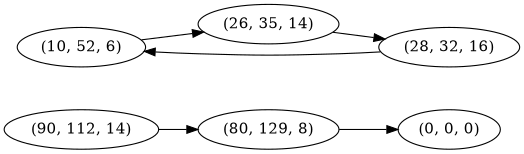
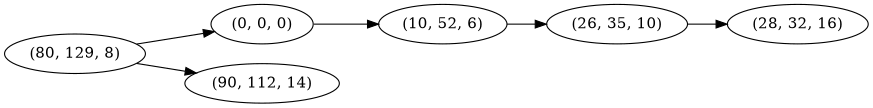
(269, 24) -> (617, 24)
(268, 55) -> (341, 24)
(173, 129) -> (161, 67)
